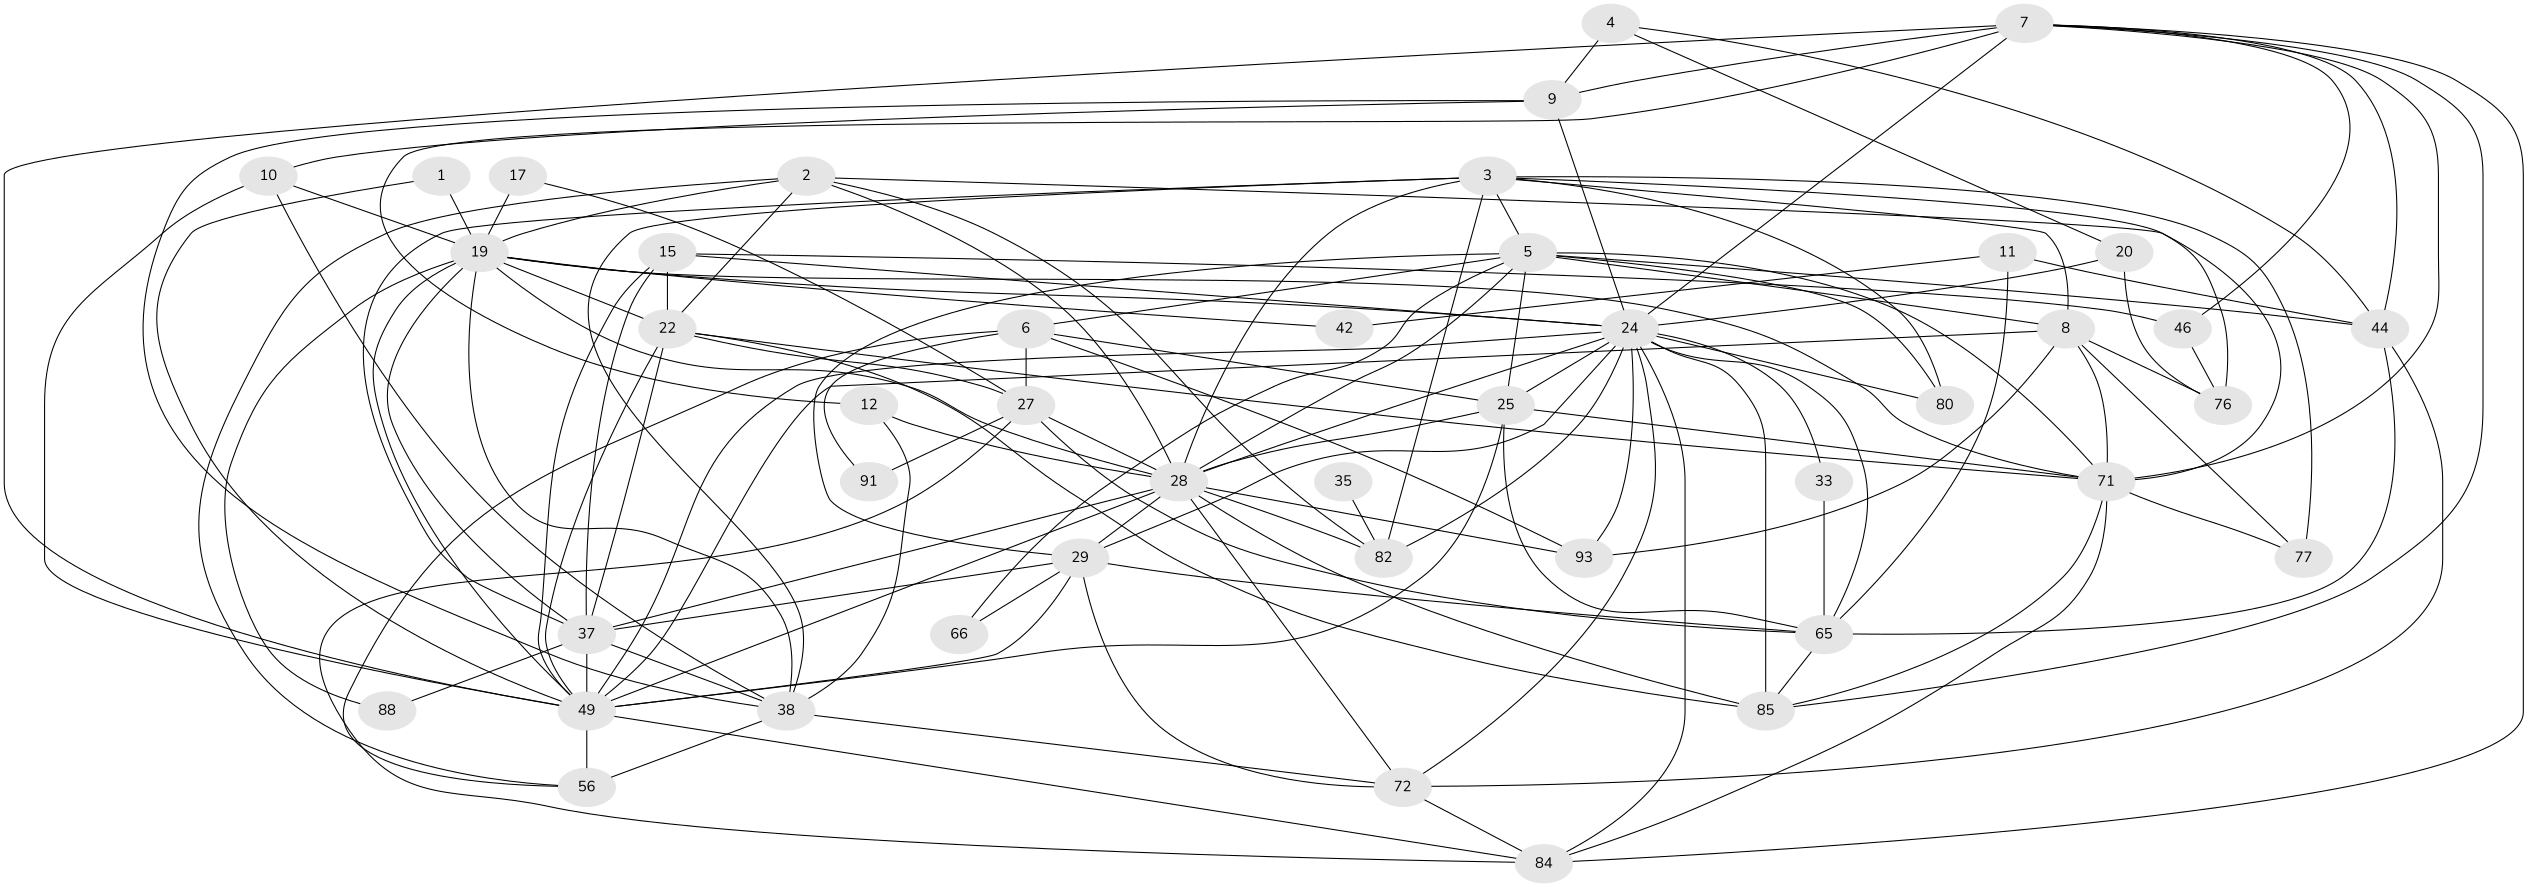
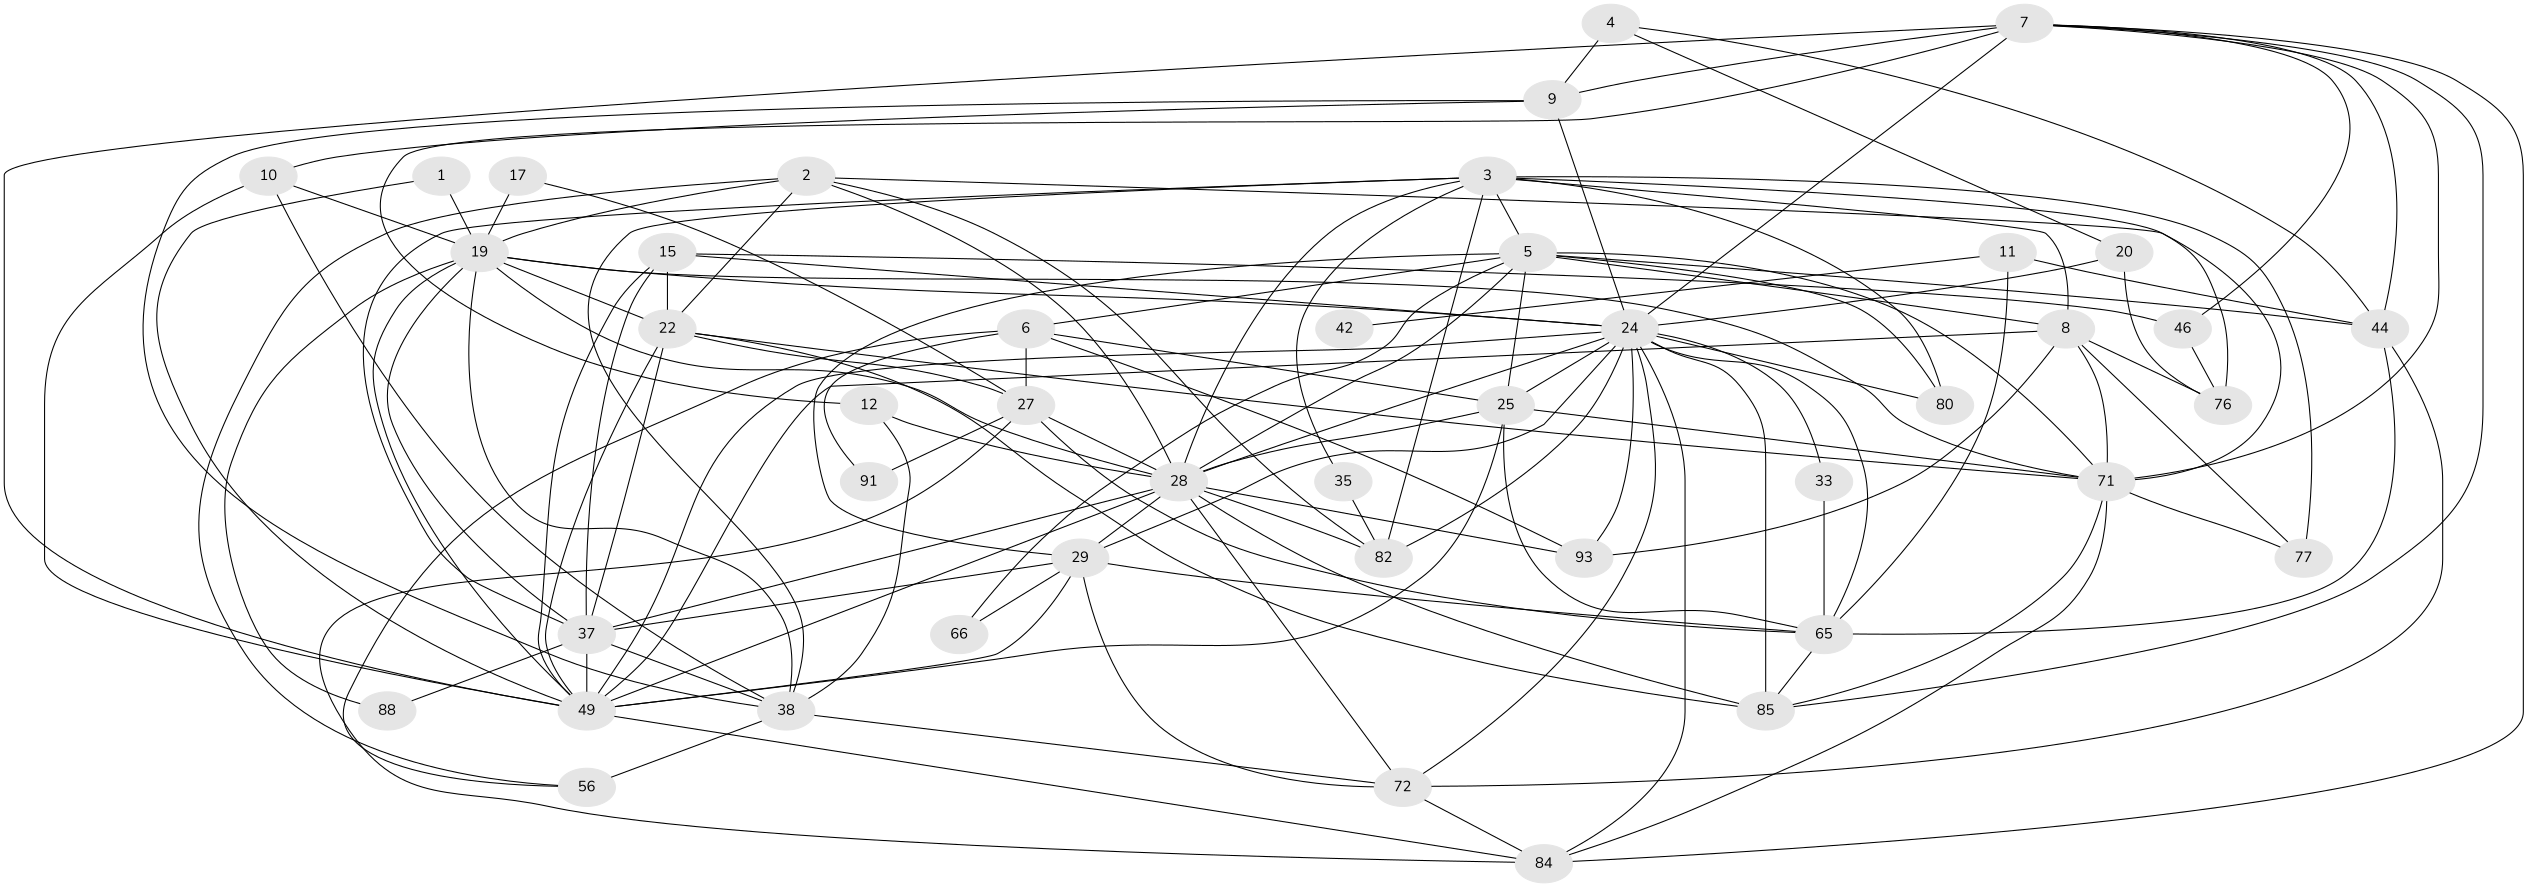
none -> (1317, 292)
(911, 297) -> none
(587, 749) -> none
